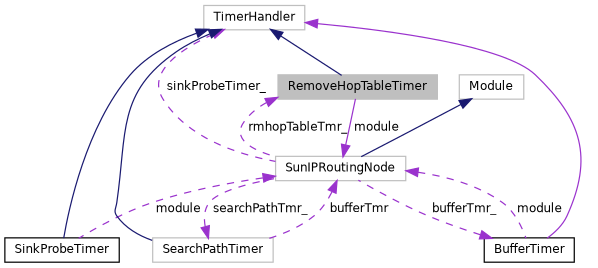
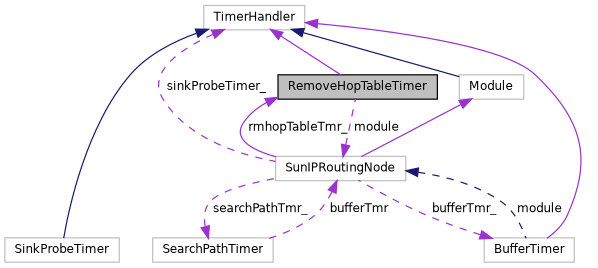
(311, 56) -> (311, 56)
(358, 87) -> (358, 87)
(351, 122) -> (351, 122)
(126, 128) -> (381, 55)
(411, 131) -> (411, 131)
(241, 135) -> (241, 135)
(482, 191) -> (482, 191)
(167, 198) -> none
(62, 250) -> (62, 250)
(529, 250) -> (529, 250)
